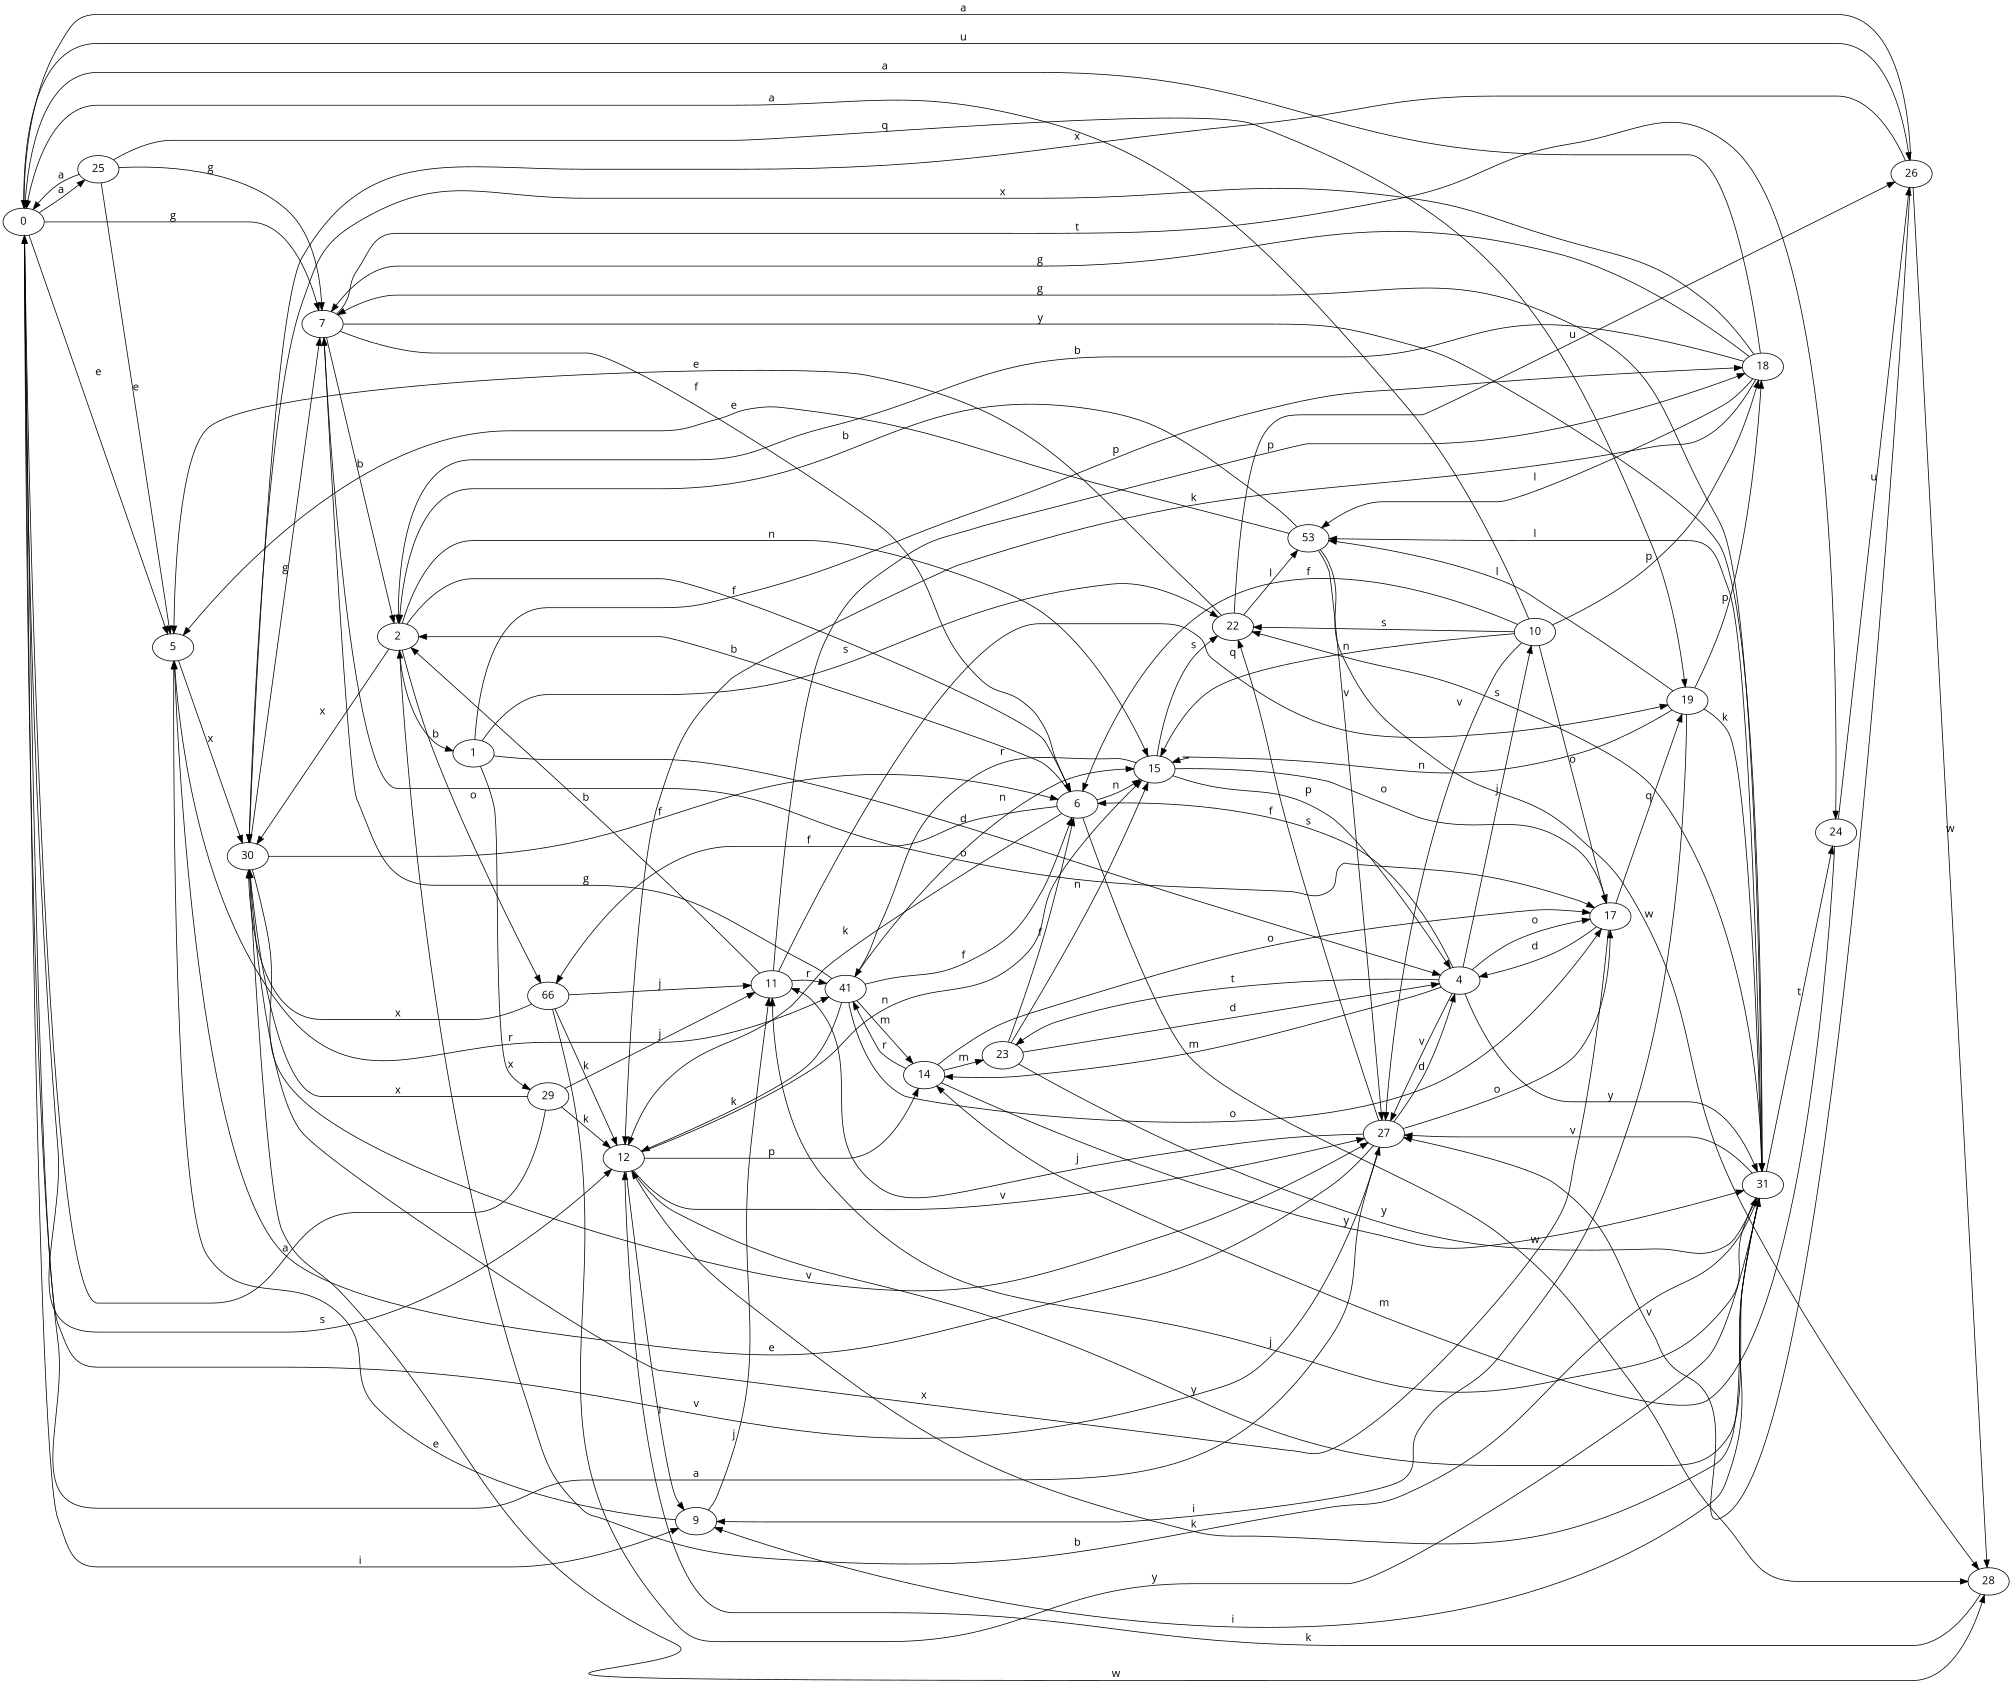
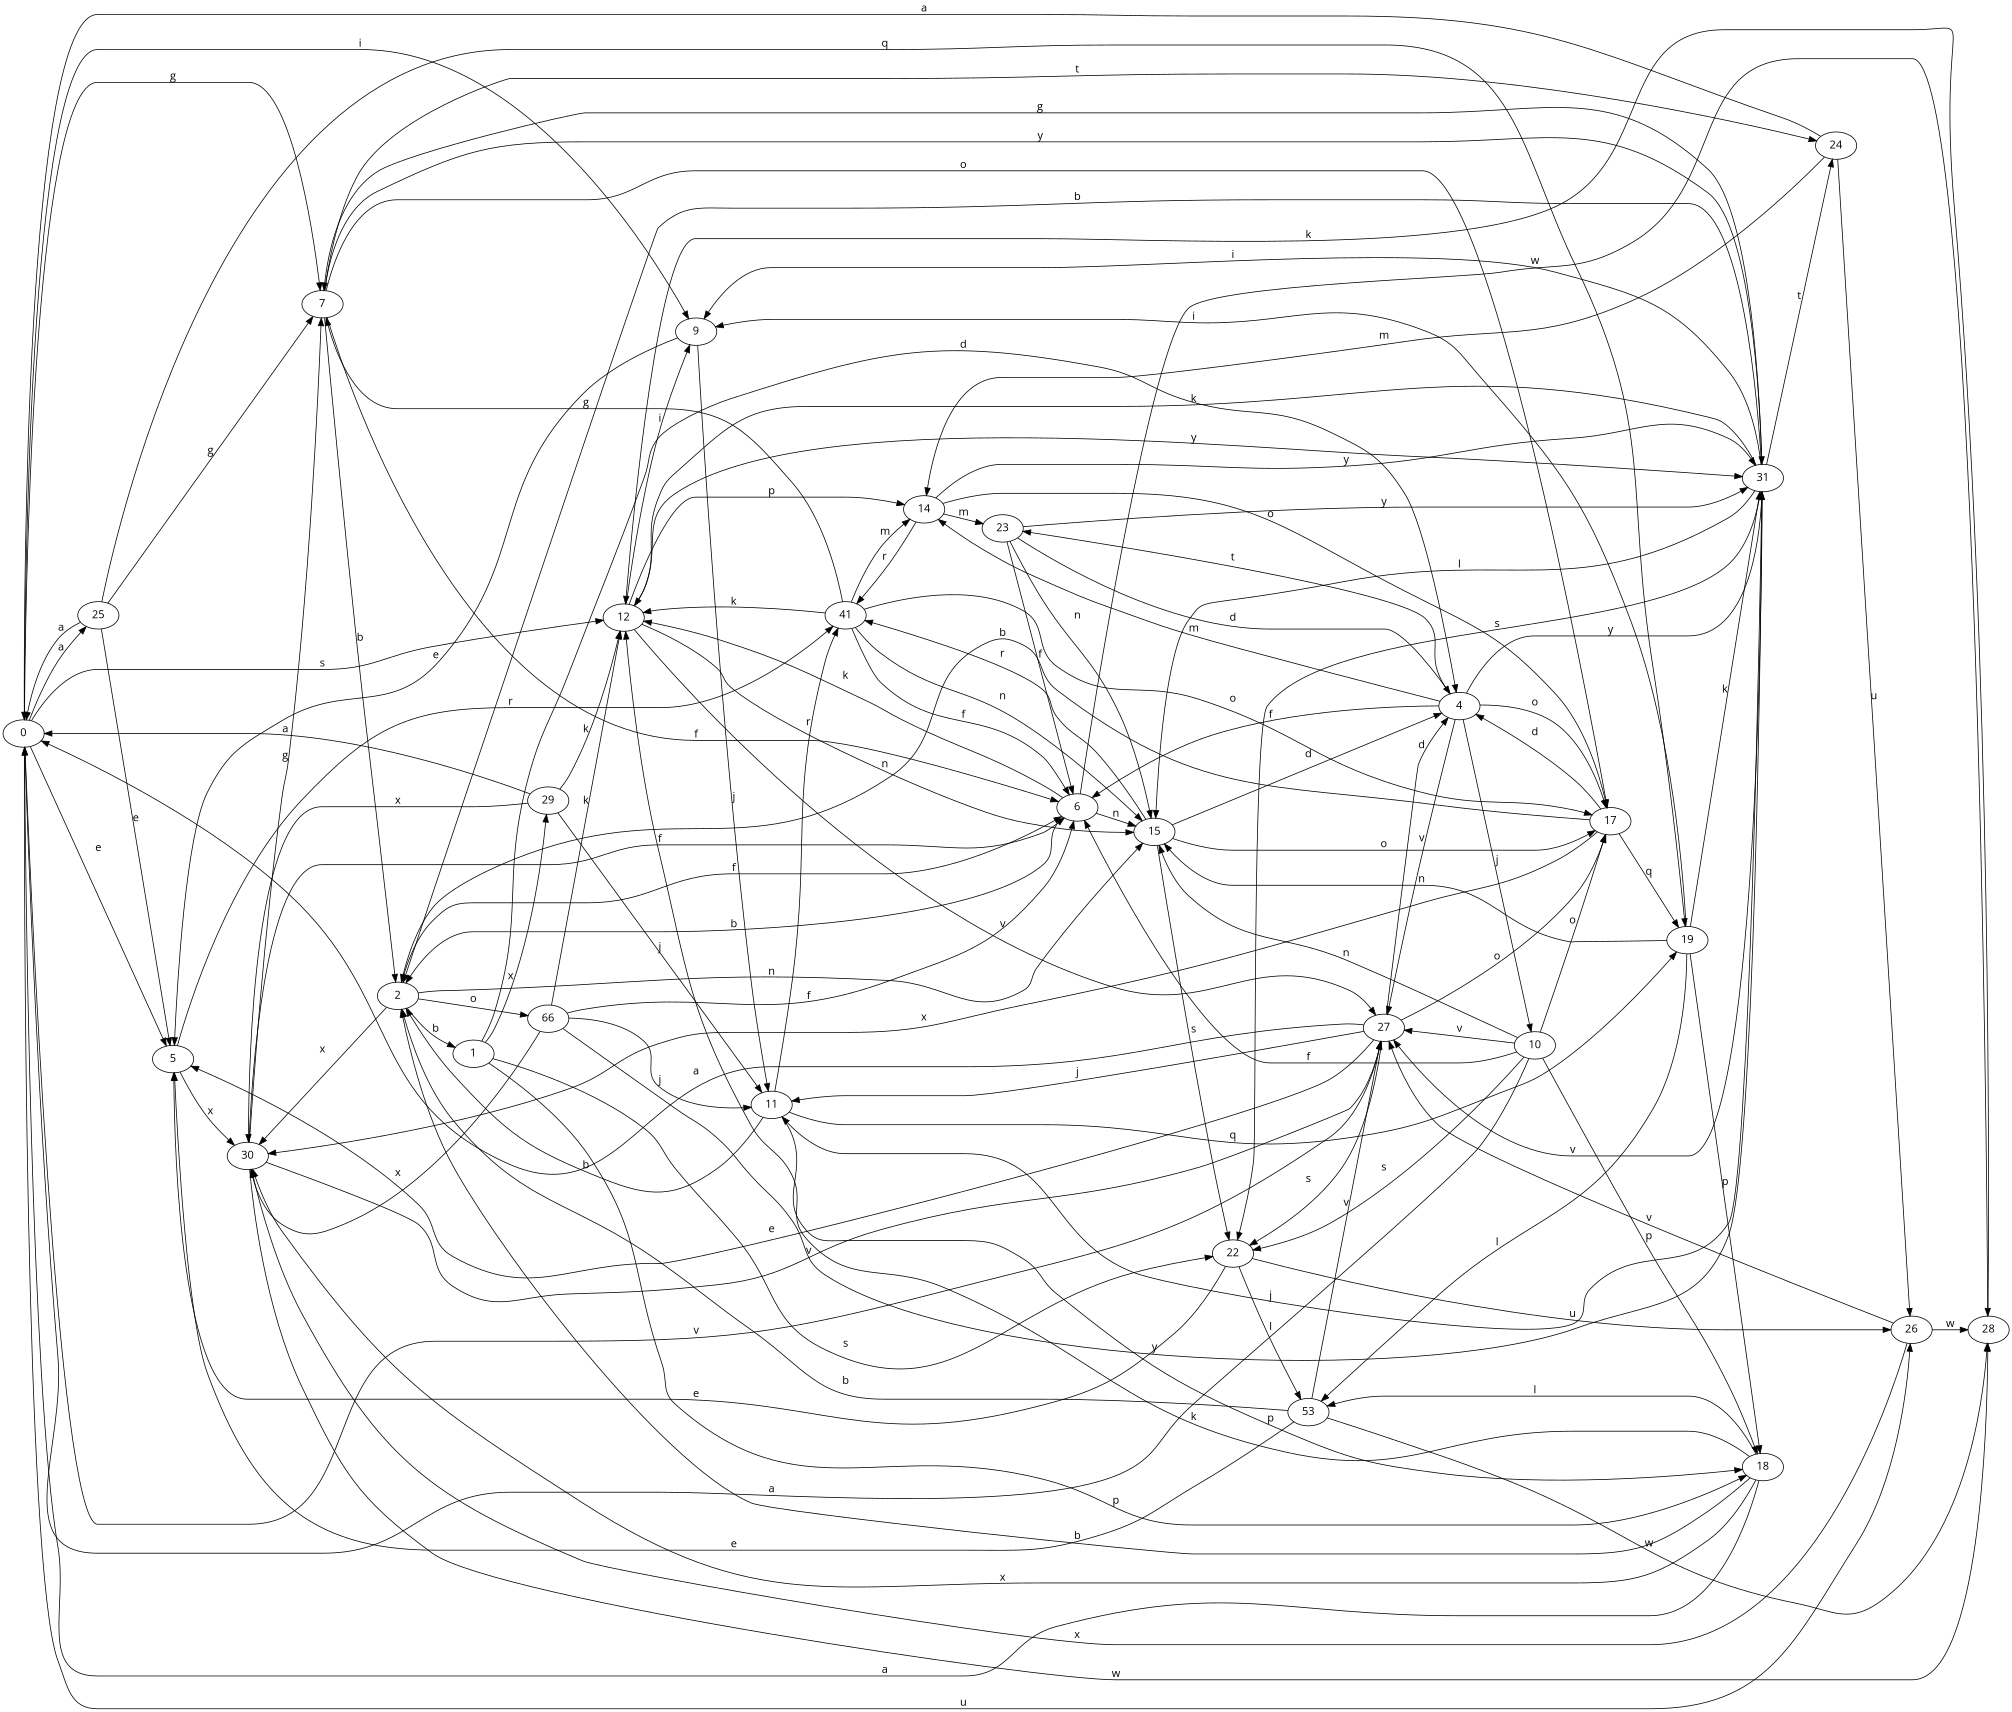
(950, 14) -> (613, 14)
(1051, 266) -> none
(1722, 572) -> (1400, 574)
none -> (957, 665)
(1308, 790) -> (1308, 754)
(799, 846) -> (853, 992)
